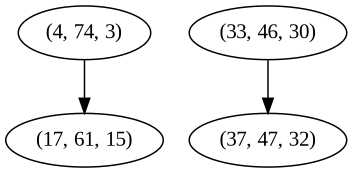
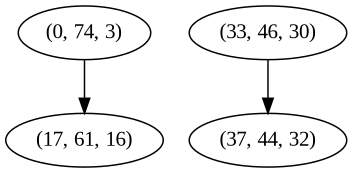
(85, 33) -> (85, 33)
(85, 140) -> (85, 140)
(268, 140) -> (268, 140)
